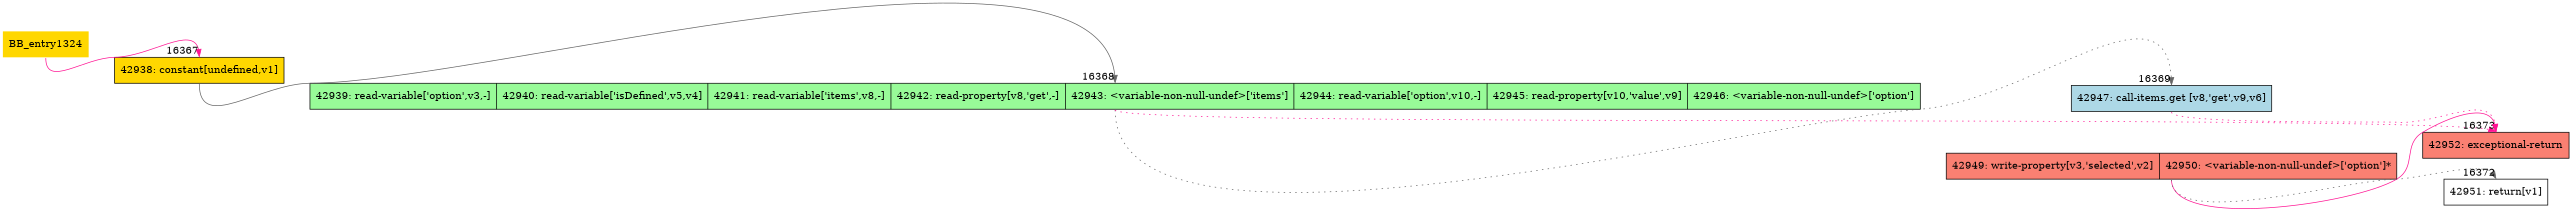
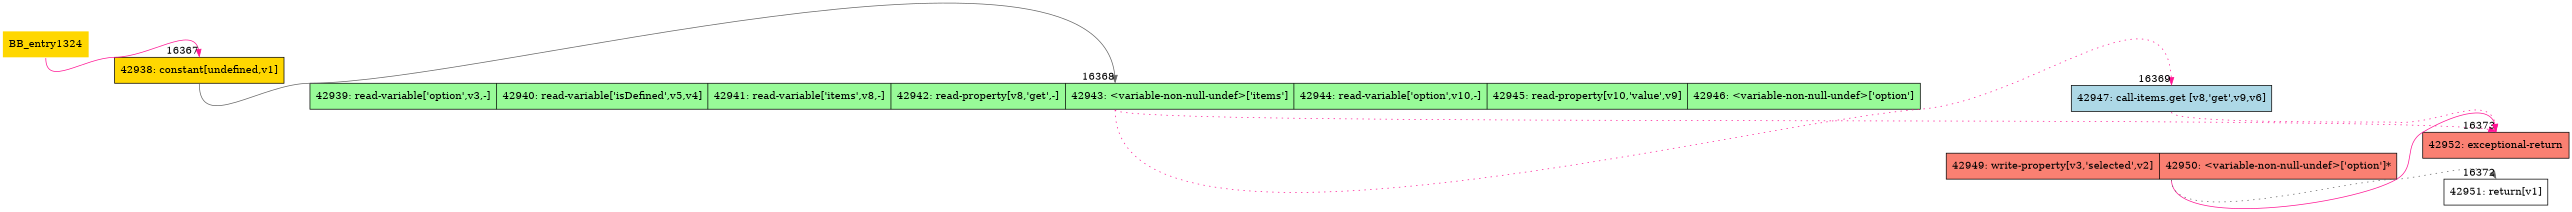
(1643, 153) -> (1643, 153)
